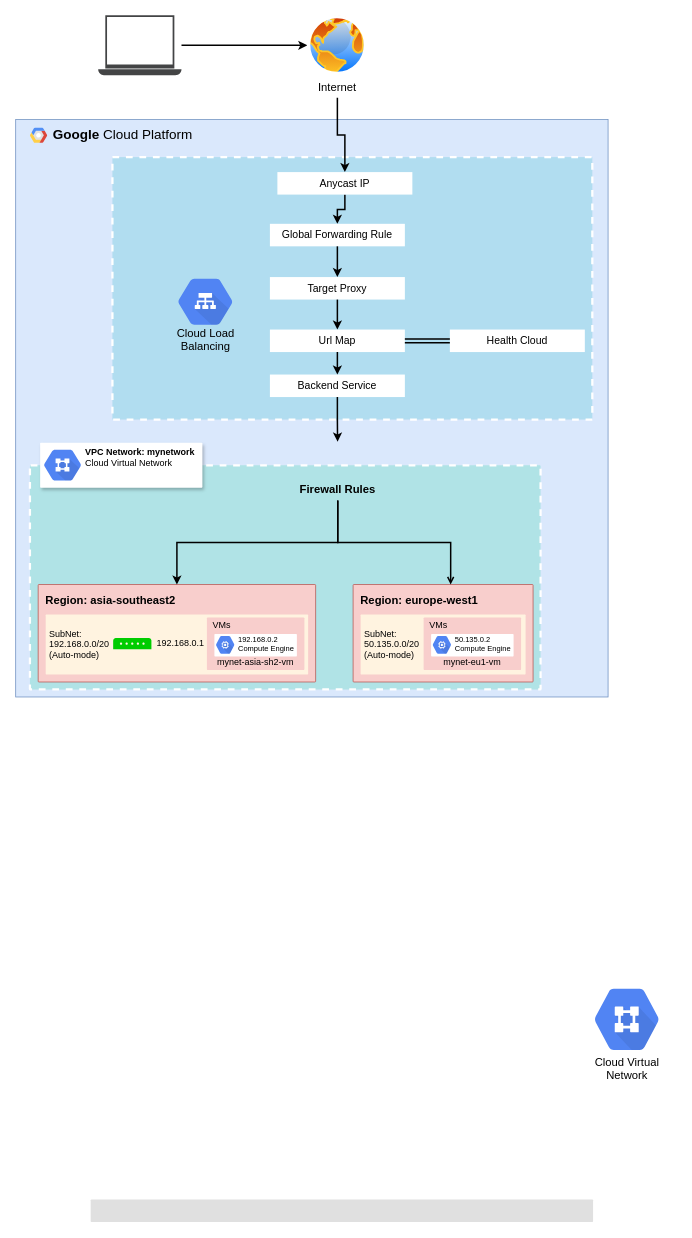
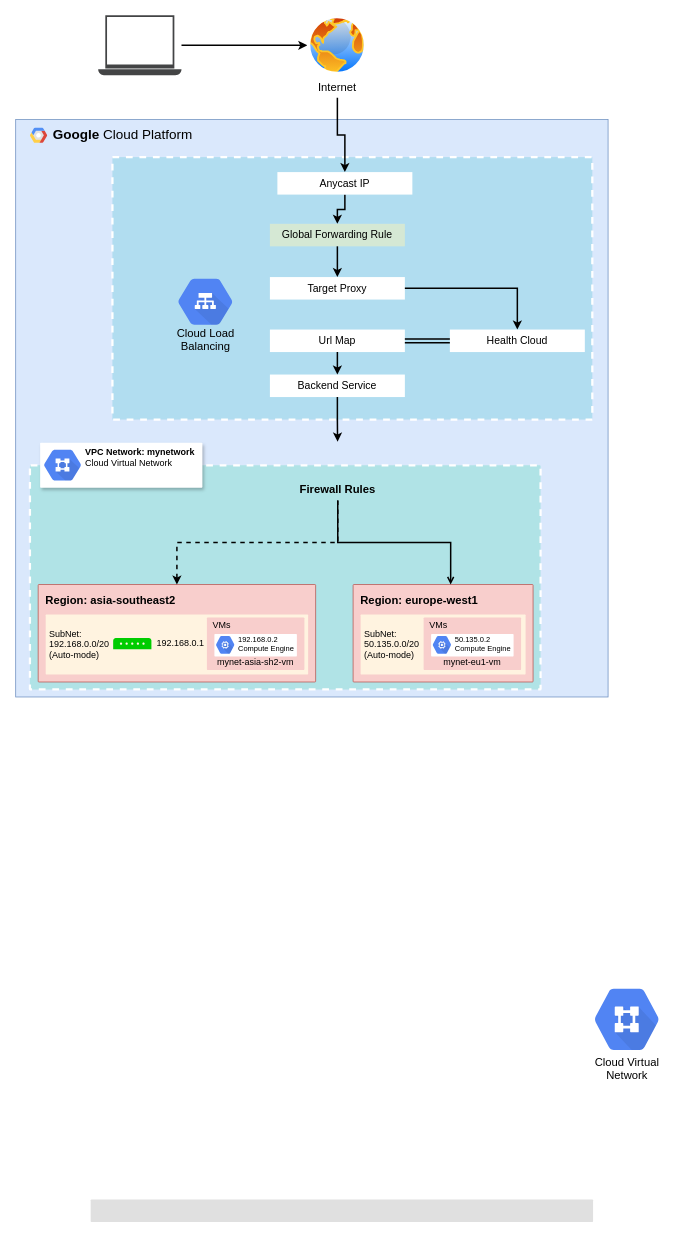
(337, 235) -> (337, 235)
(337, 311) -> (478, 288)
(241, 543) -> (241, 543)
